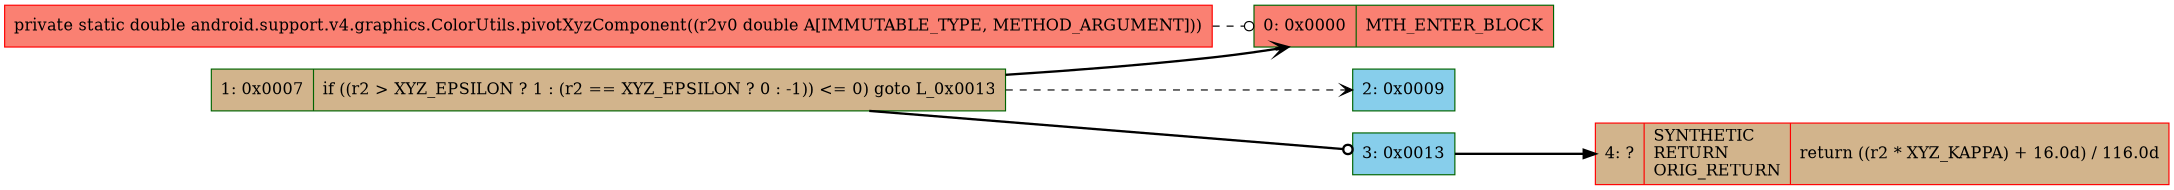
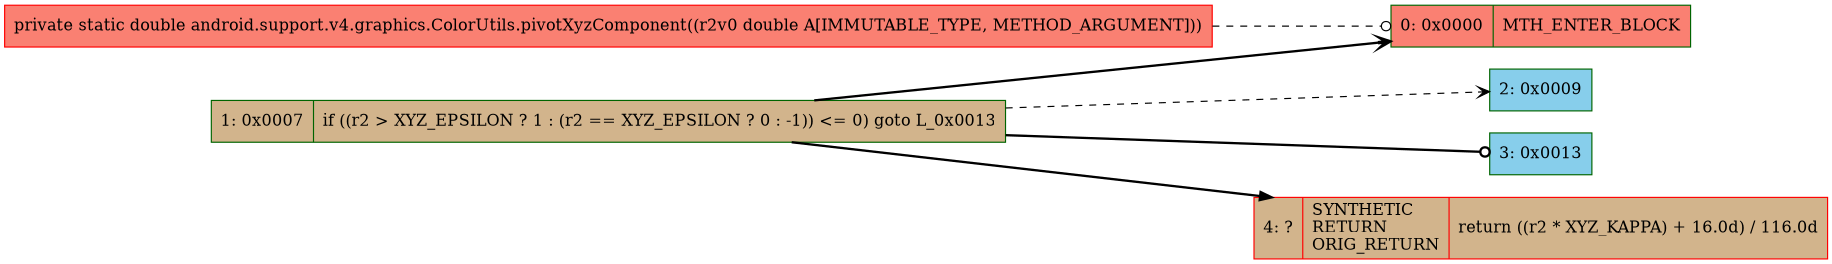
(1519, 154) -> (1026, 169)
